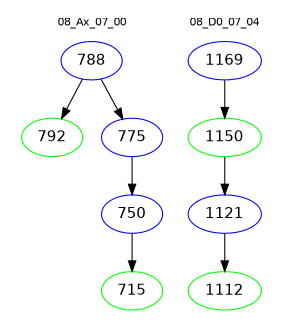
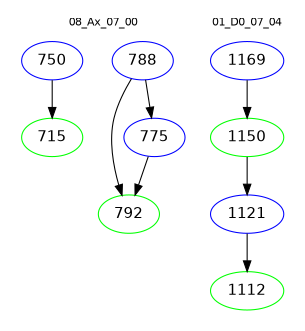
(225, 23) -> (247, 23)
(132, 171) -> (143, 171)
